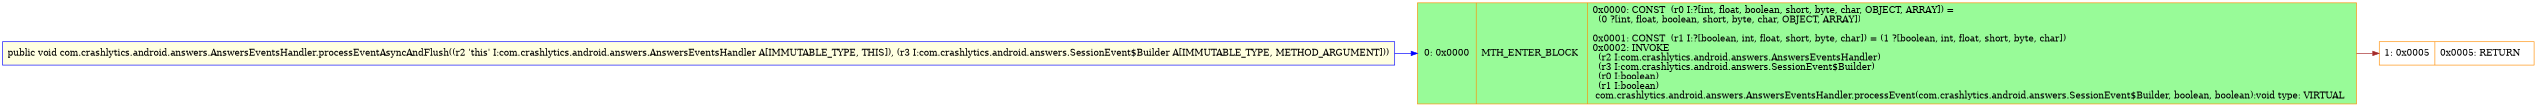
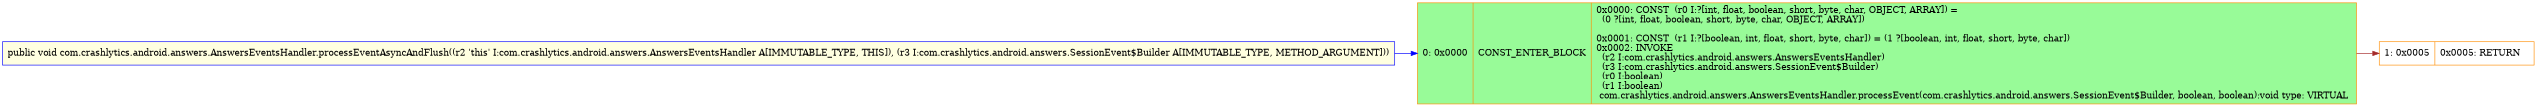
(1530, 53) -> (1532, 53)
